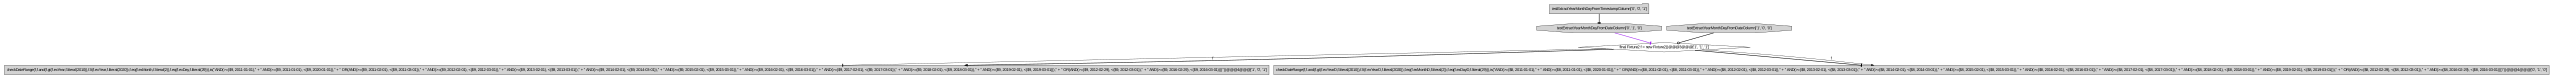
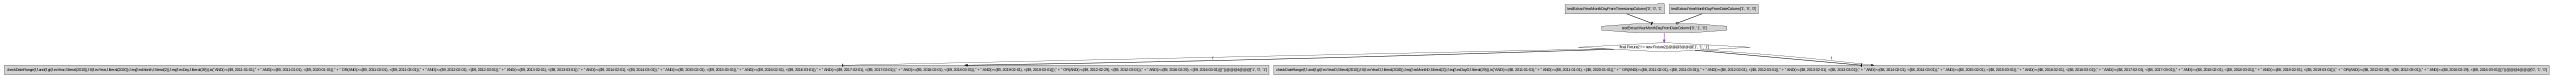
(1729, 28) -> (1714, 9)
(1632, 38) -> (1664, 36)
(1697, 38) -> (1690, 18)
